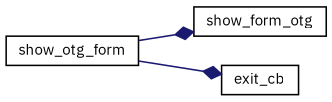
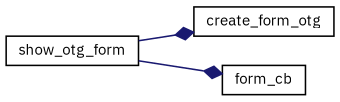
(260, 22) -> (264, 22)
(260, 80) -> (264, 80)
